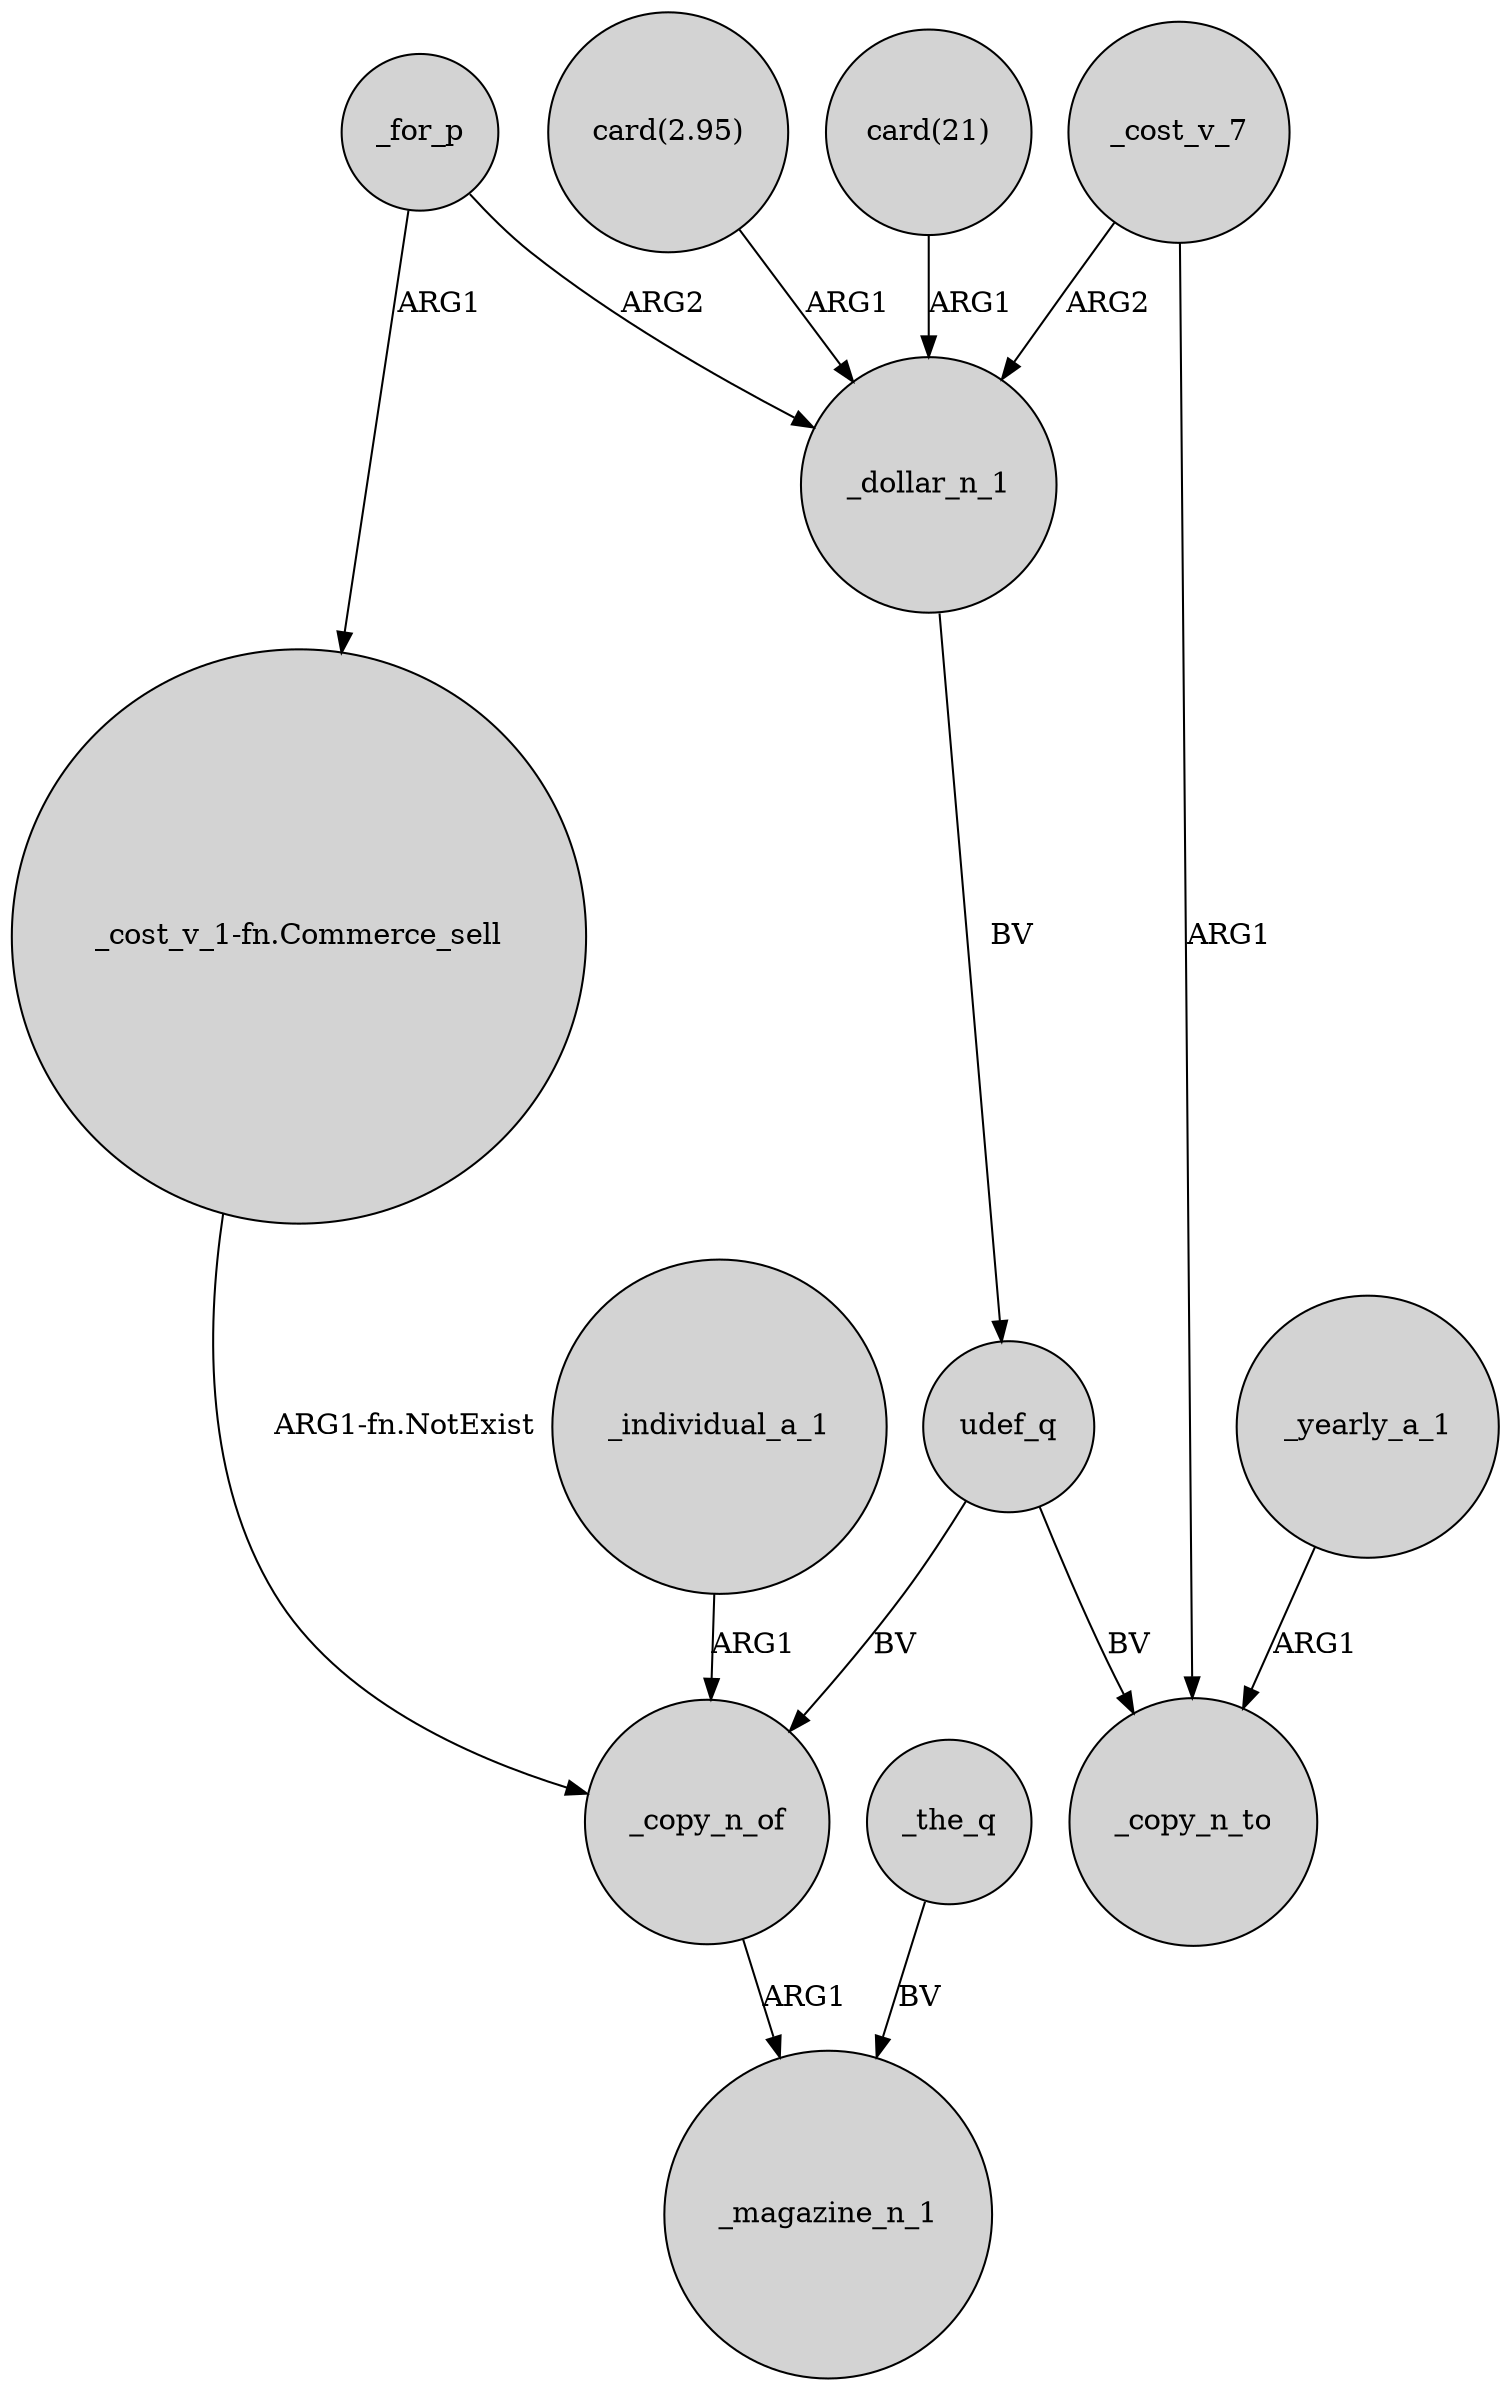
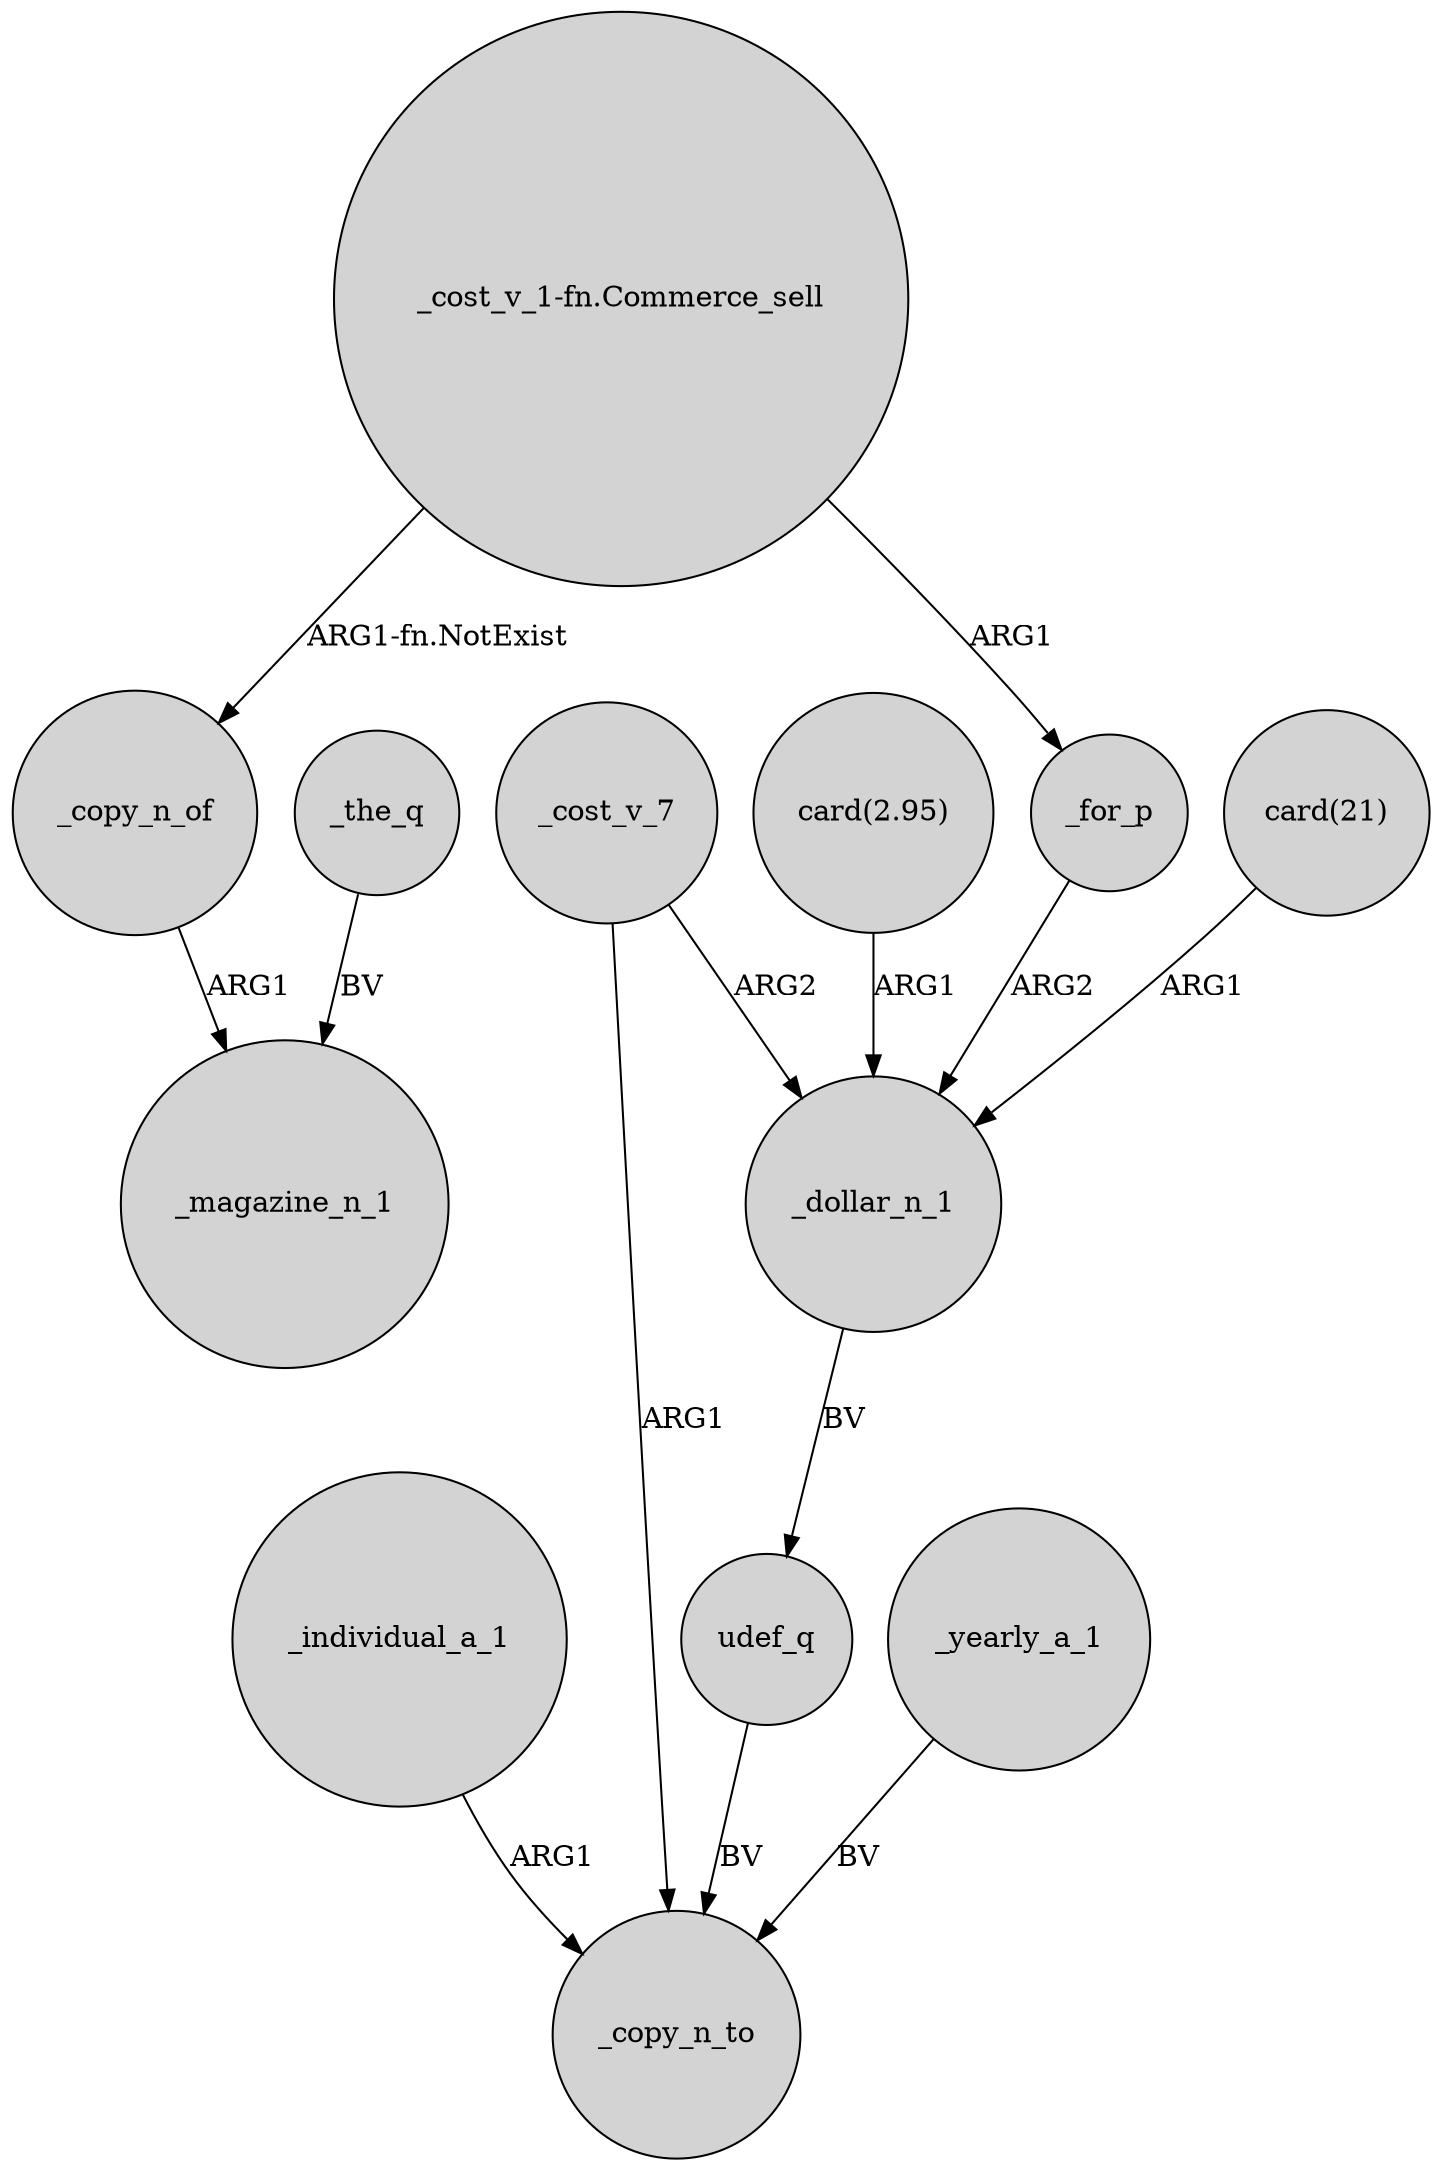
(377, 421) -> (940, 614)
(890, 1612) -> none
(713, 1636) -> (509, 1871)
(1315, 1646) -> (858, 1858)
